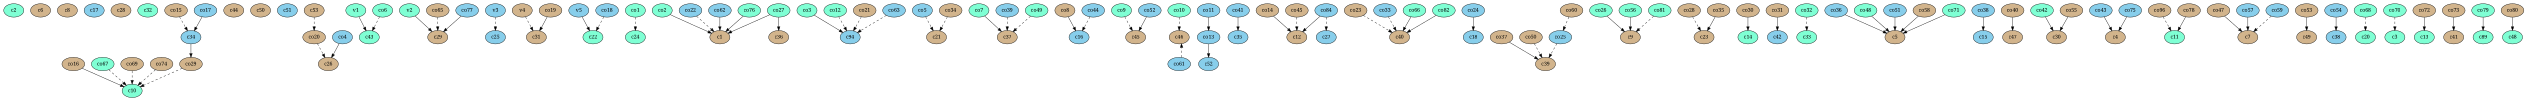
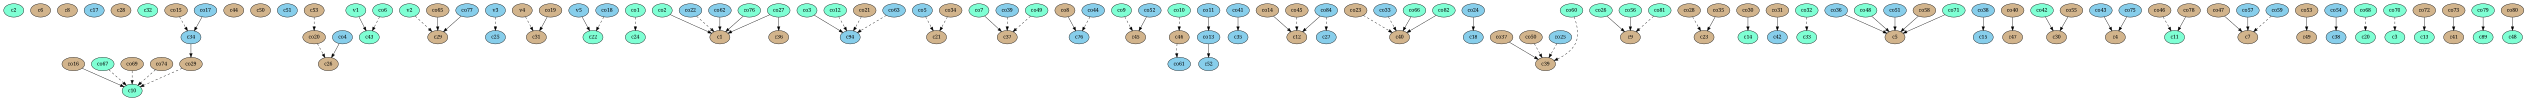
(1572, 10) -> (1572, 10)
(2160, 10) -> (2160, 10)
(438, 22) -> (438, 22)
(1567, 22) -> (1576, 42)
(422, 23) -> (422, 23)
(1079, 37) -> (1079, 37)
(1182, 52) -> (1177, 49)
